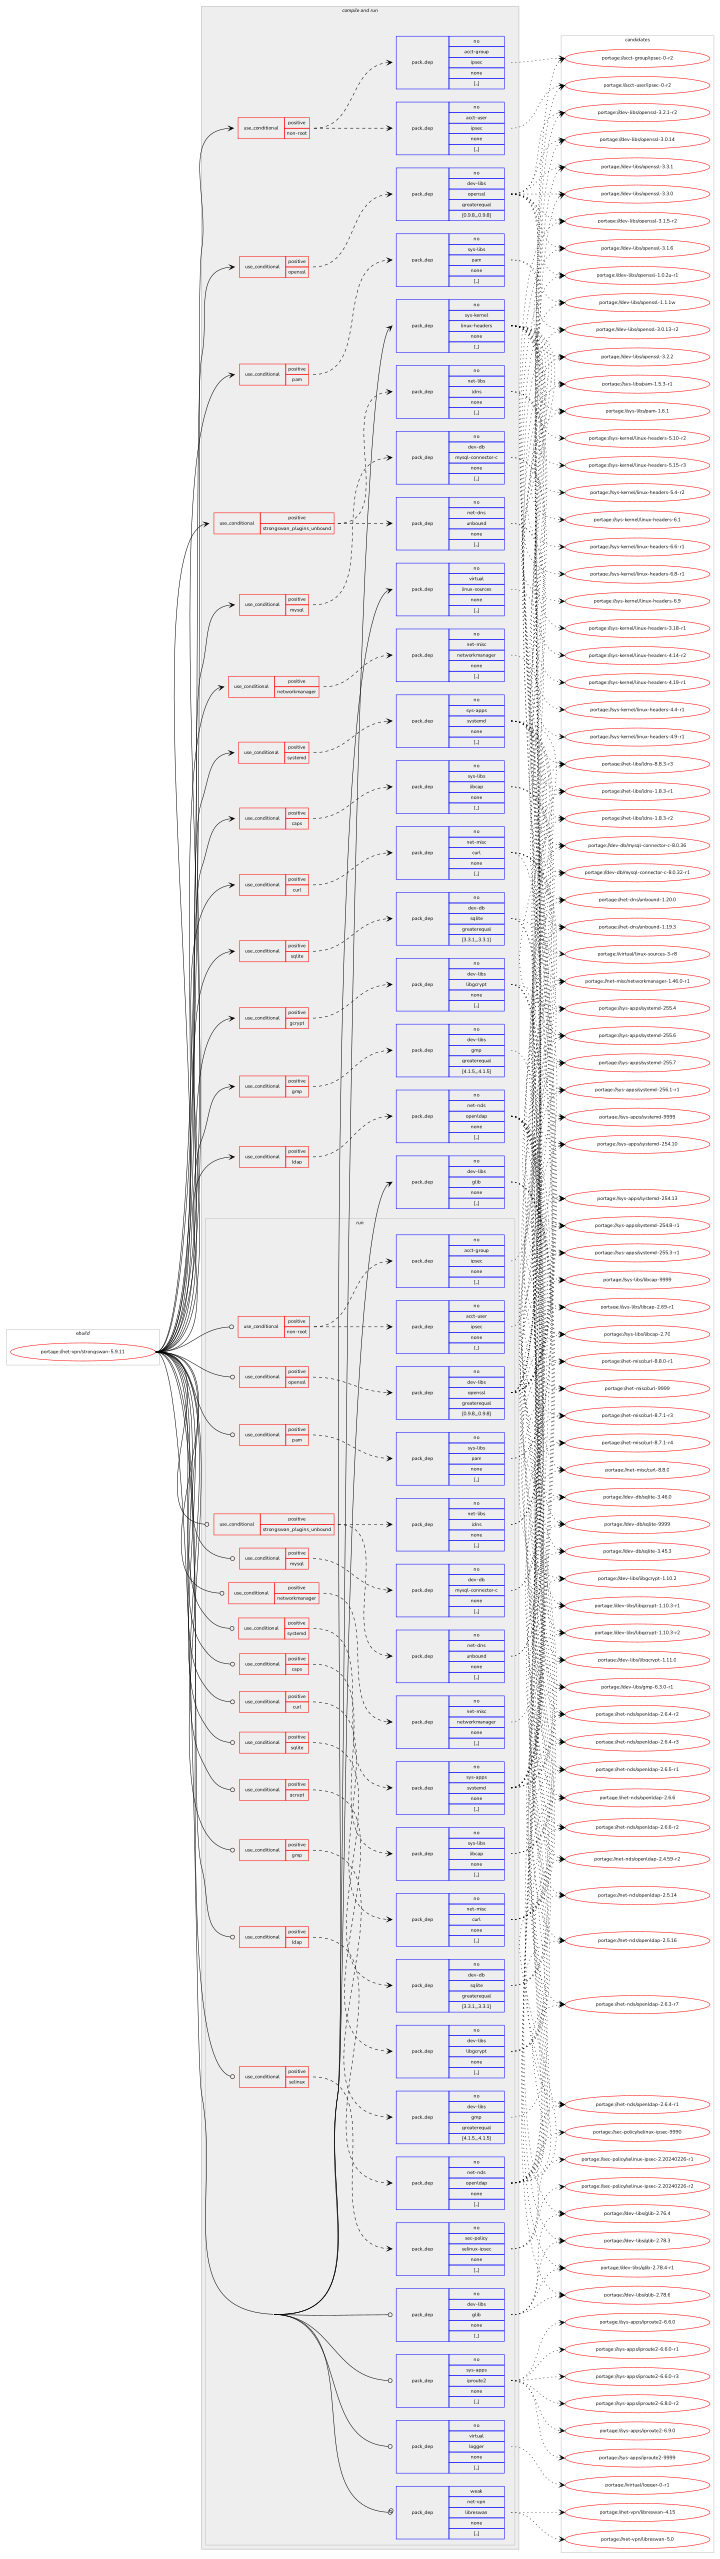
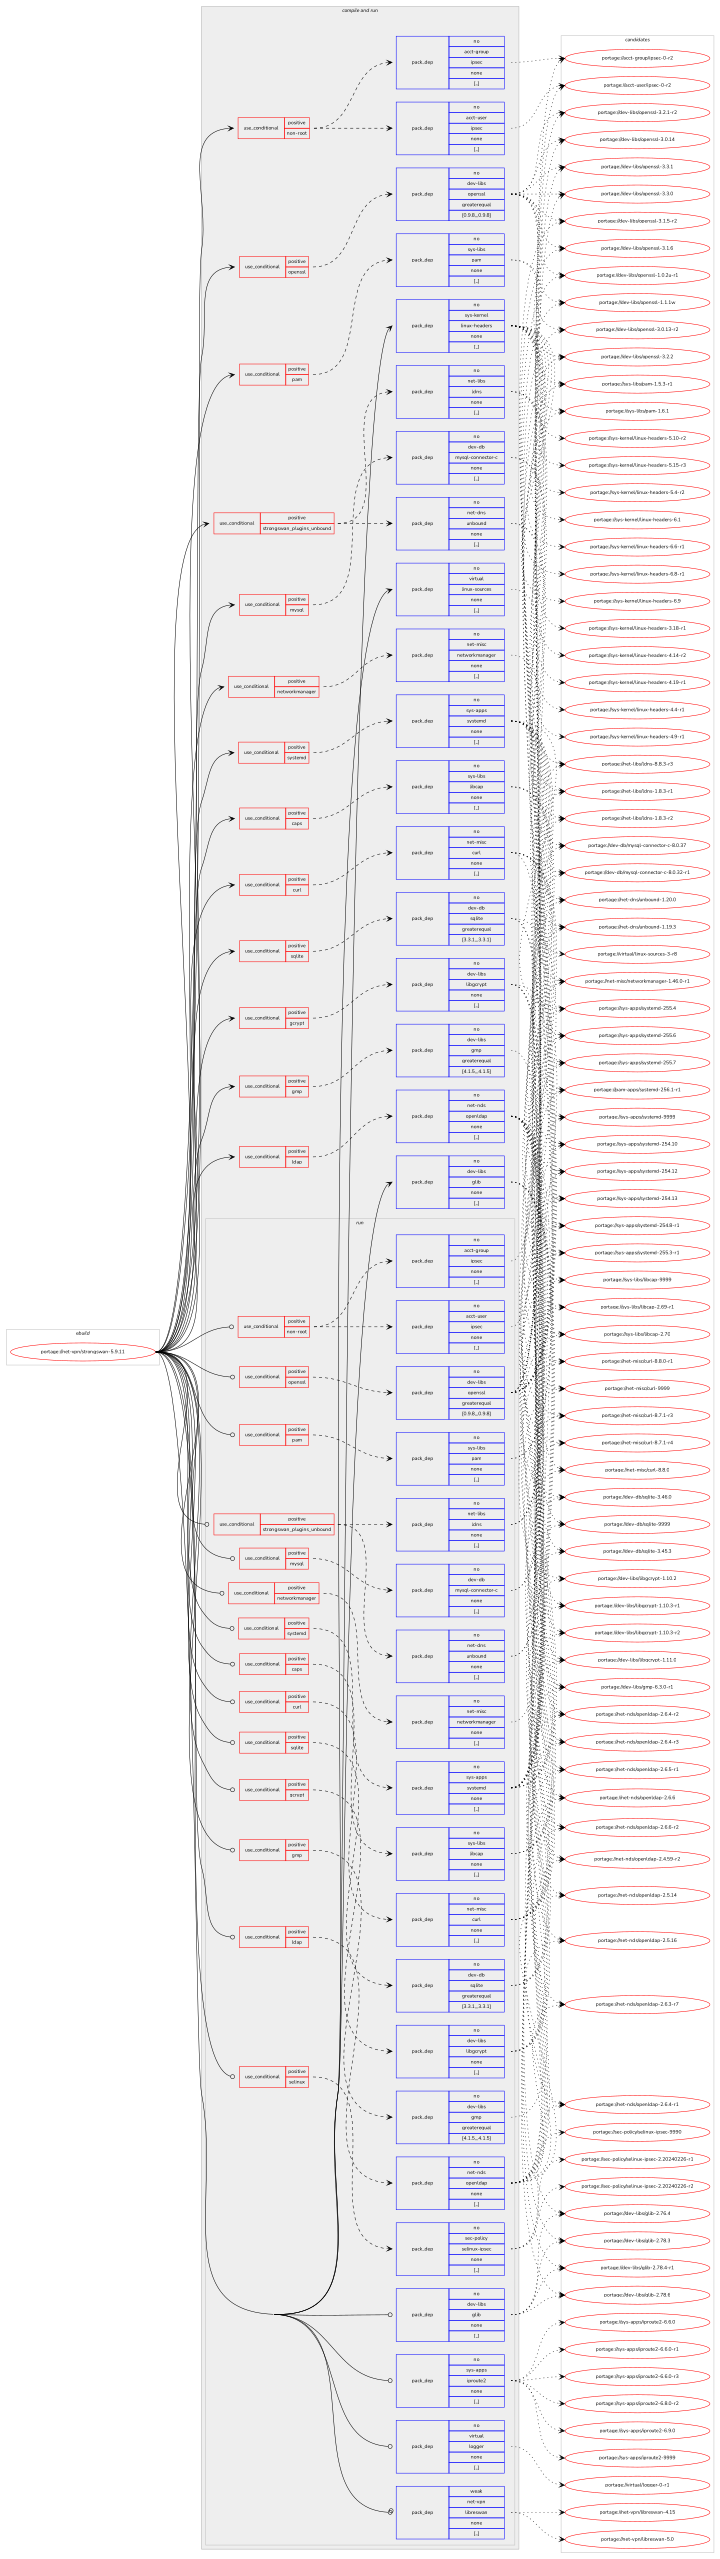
(638, 846) -> (638, 846)
(638, 1090) -> (638, 1090)
none -> (638, 1171)
